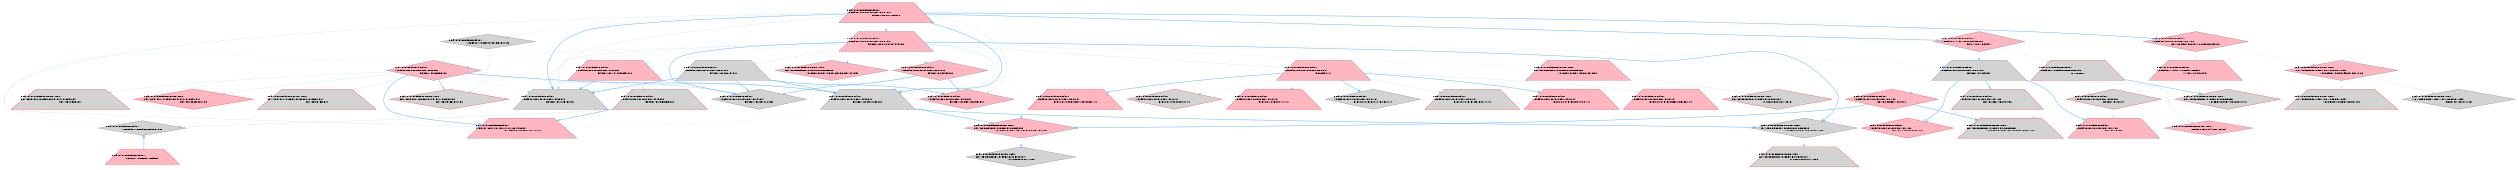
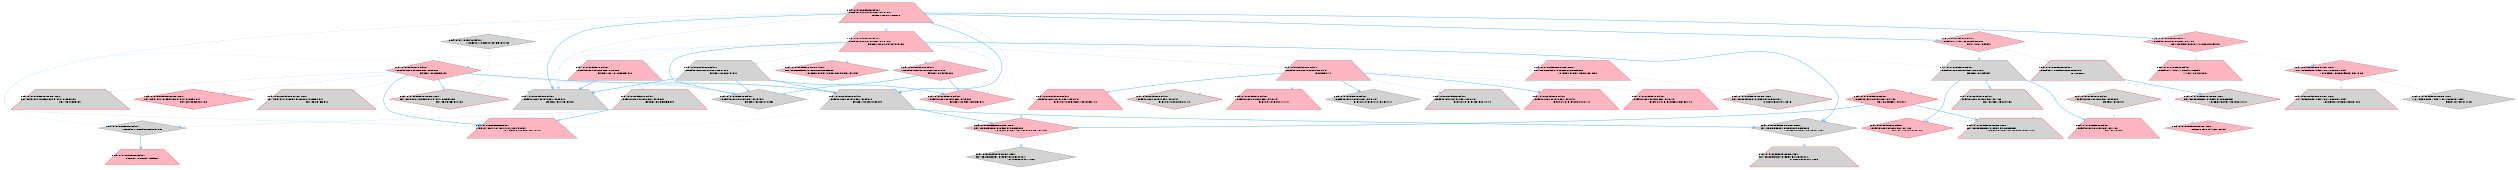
(488, 42) -> (488, 42)
(144, 144) -> (141, 141)
